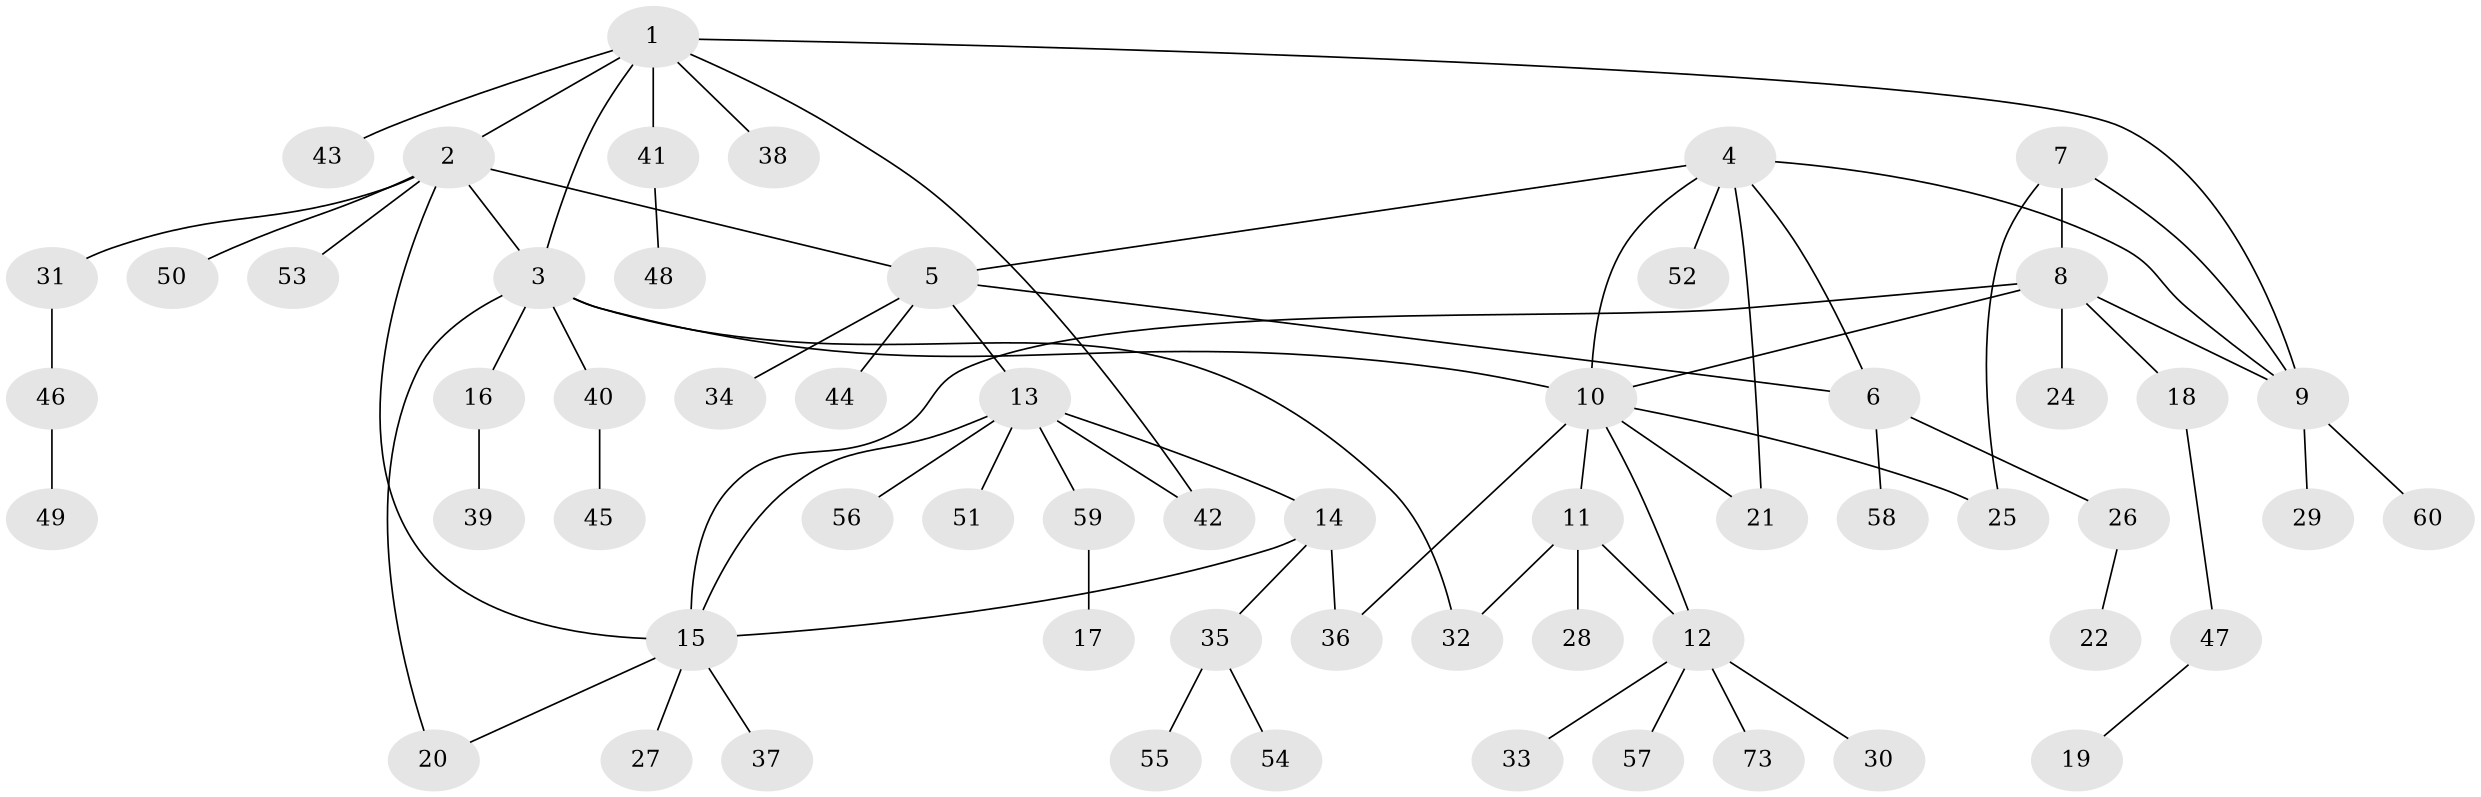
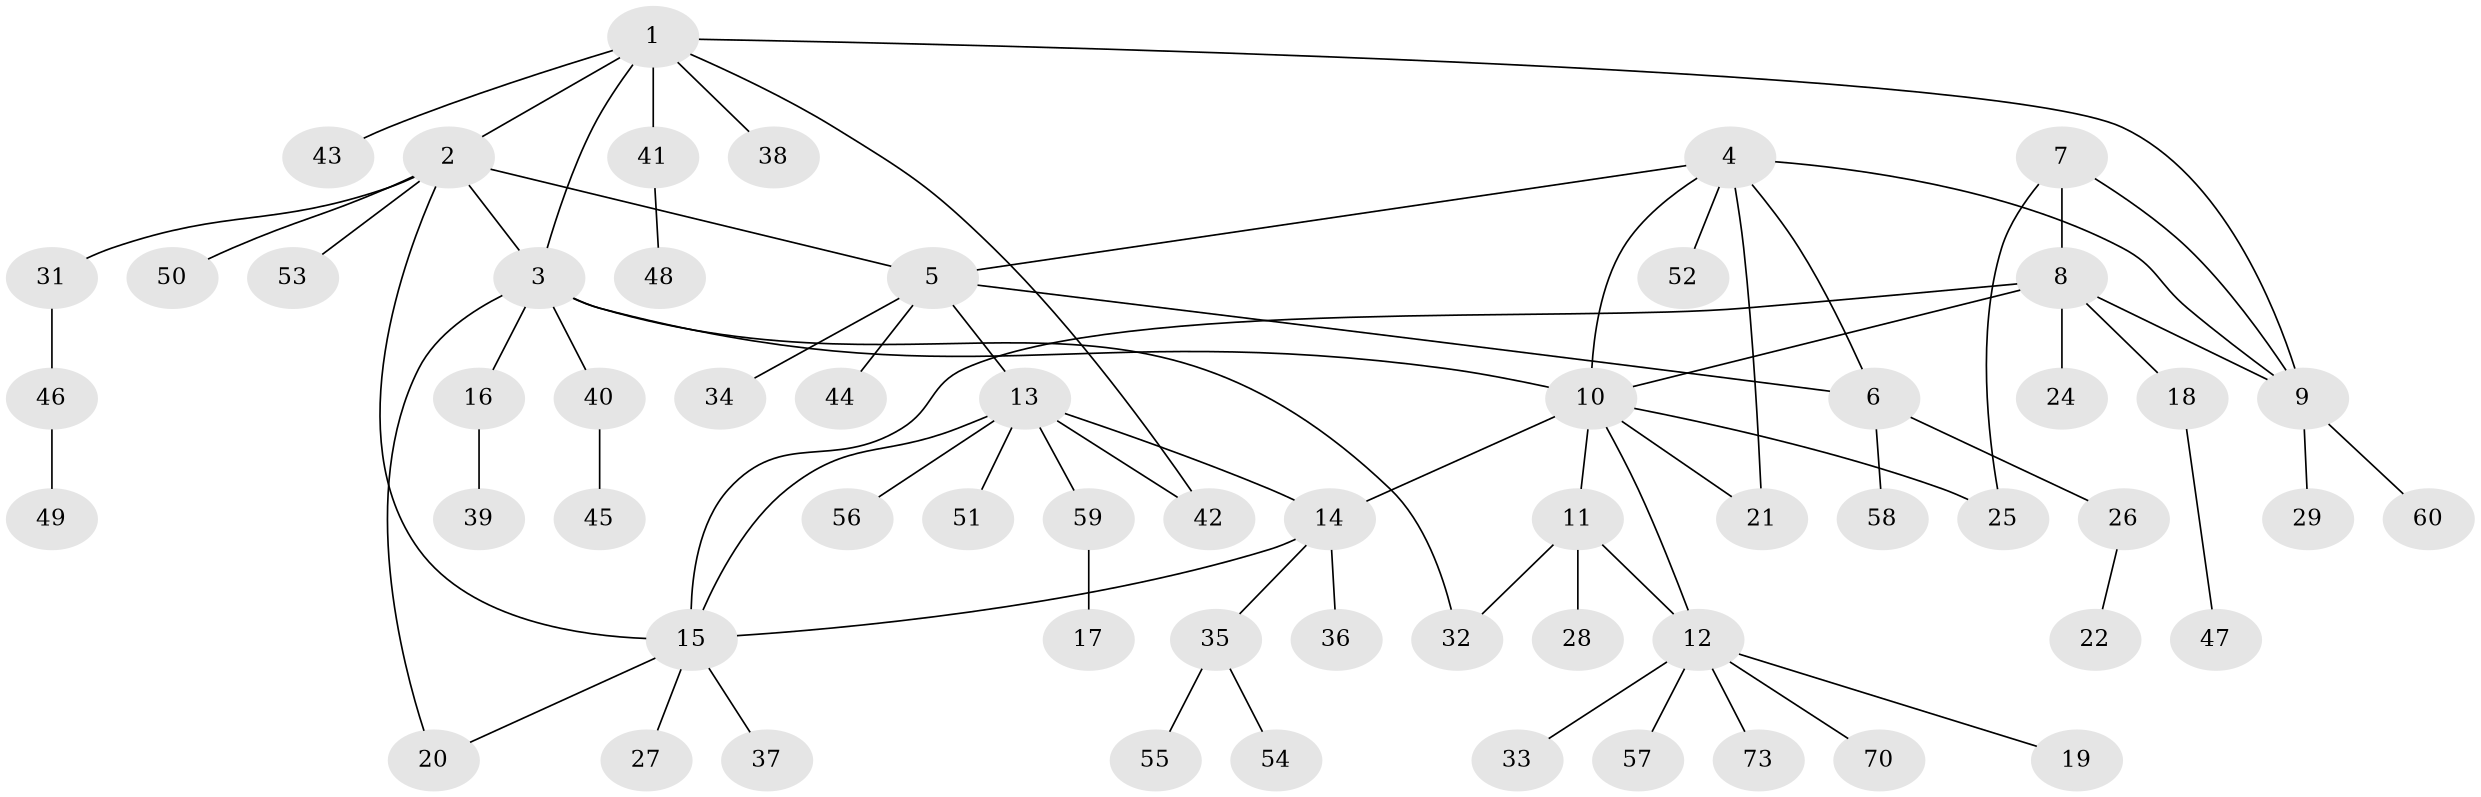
(1464, 519) -> (1461, 459)
(2146, 700) -> (1888, 700)
(1879, 760) -> (1879, 760)
